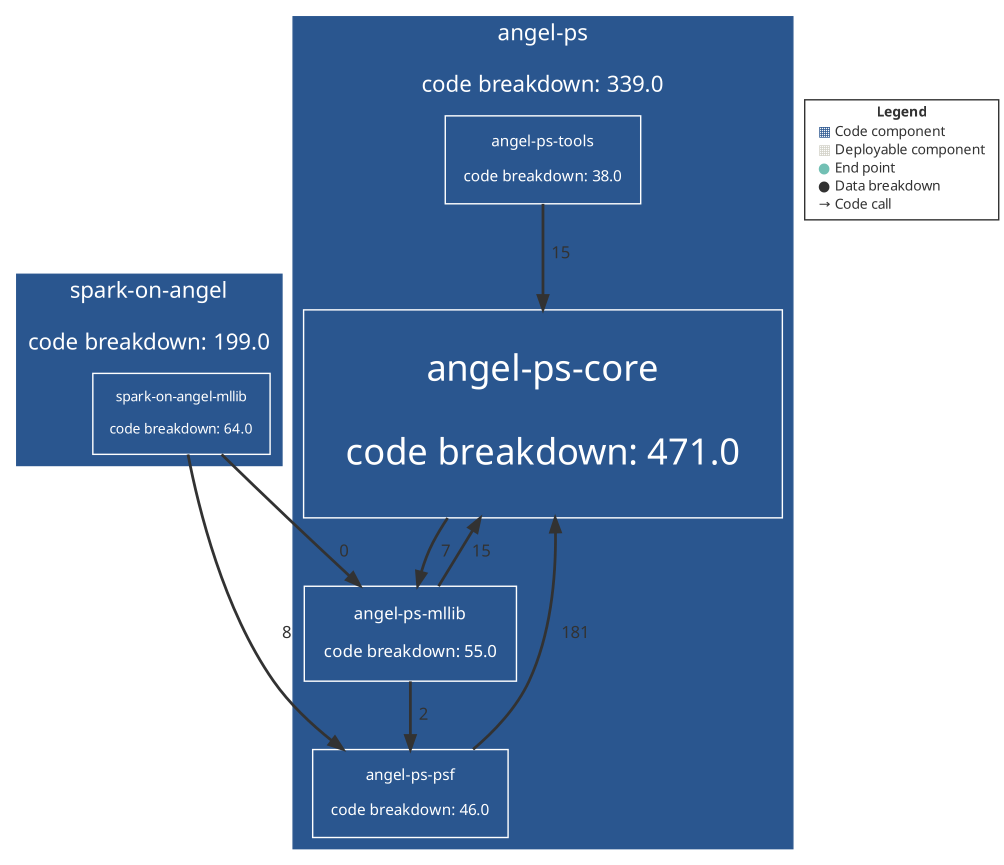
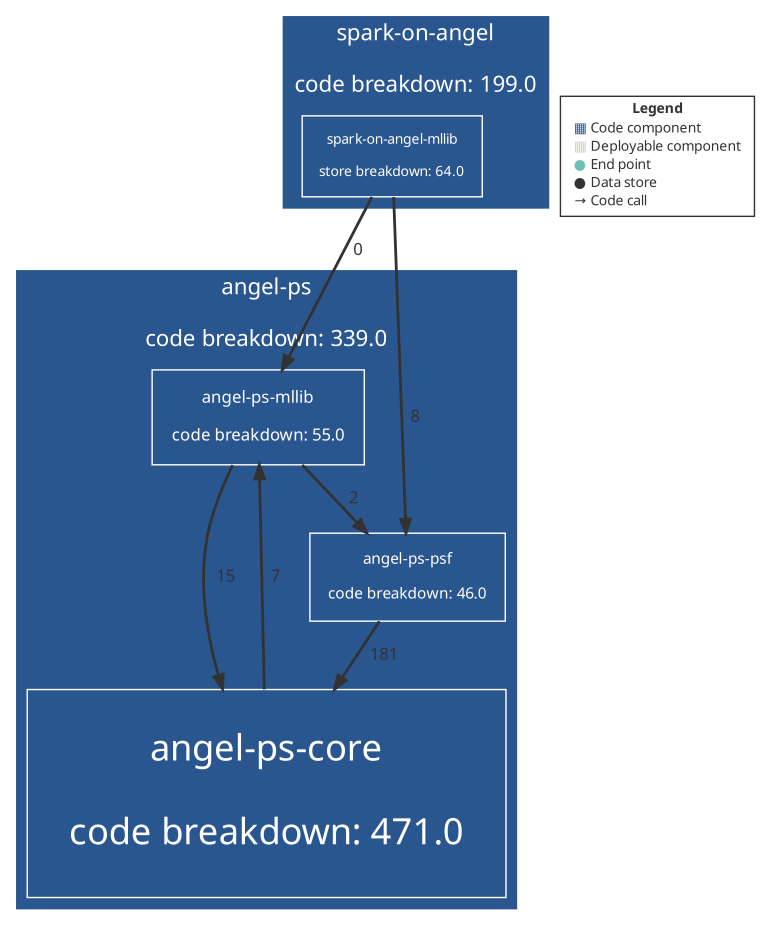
(543, 160) -> none
(888, 186) -> (625, 183)
(181, 414) -> (392, 156)
